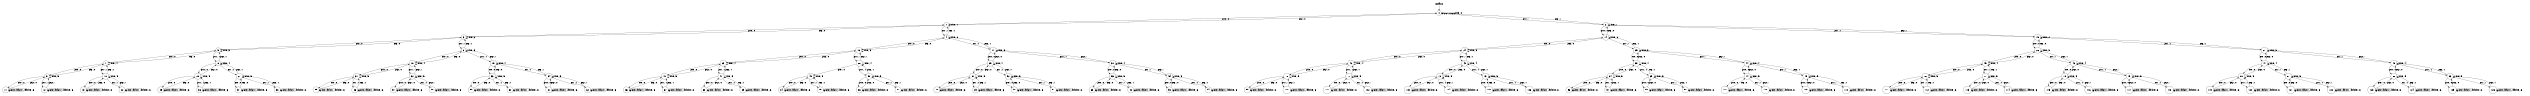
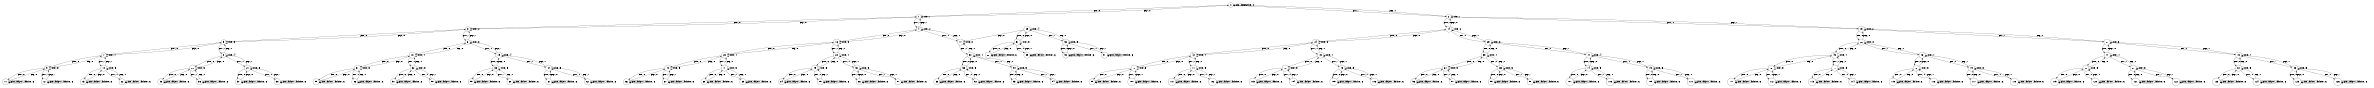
(1439, 4) -> none
(988, 55) -> none
none -> (826, 64)
